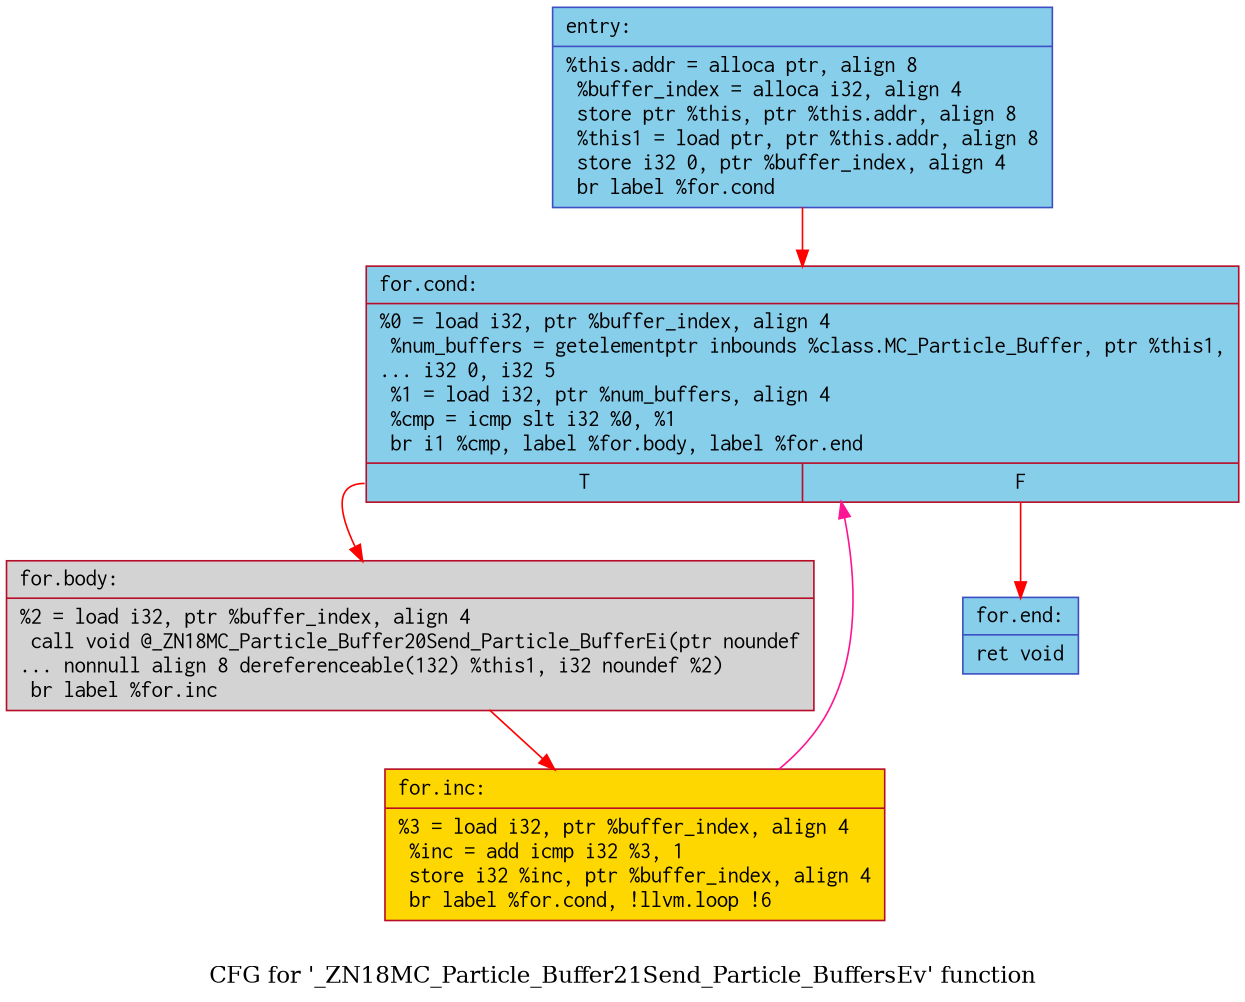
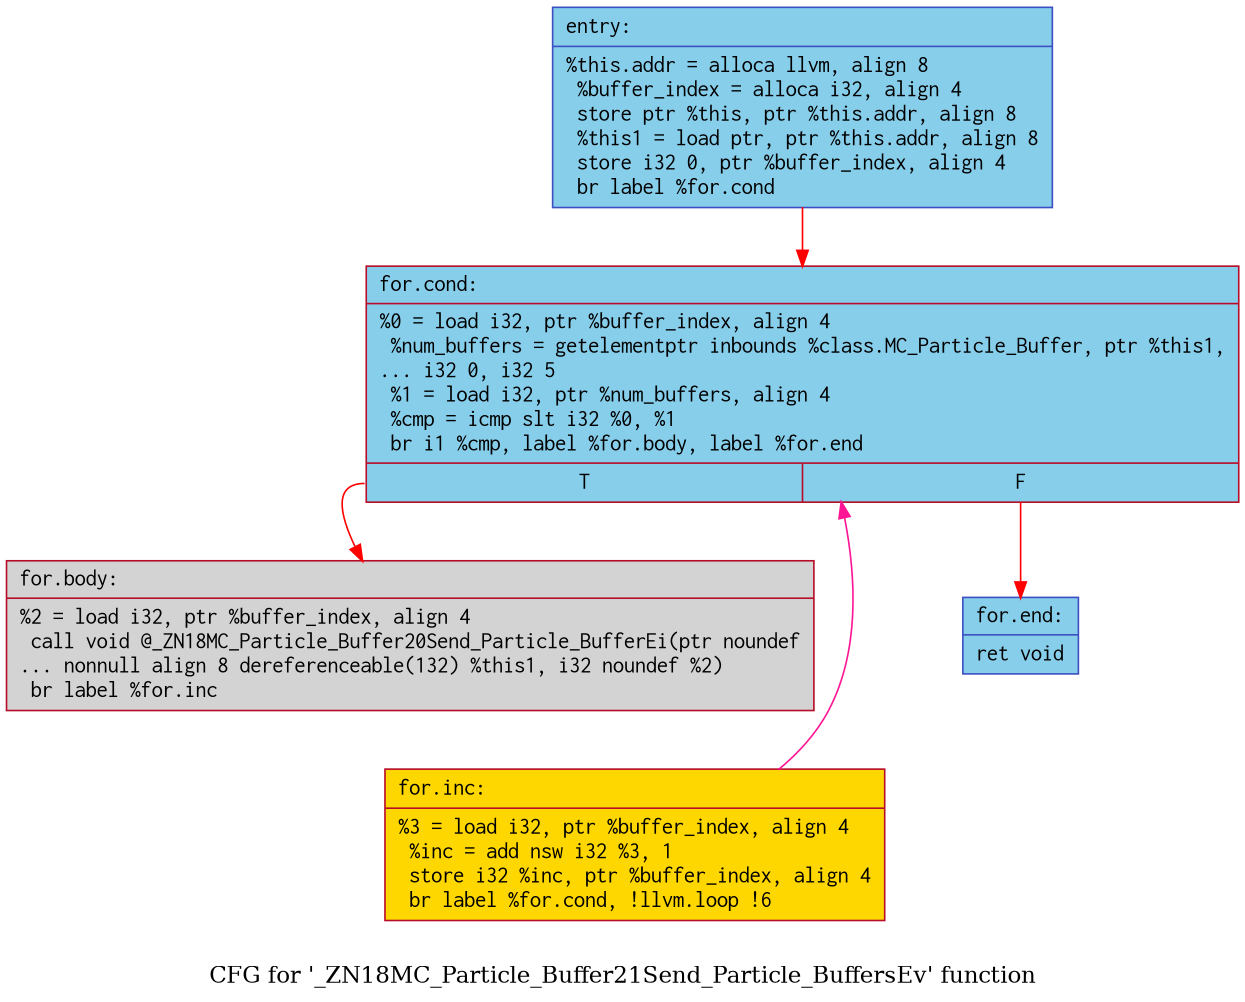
(742, 65) -> (747, 65)
(516, 734) -> none
(541, 851) -> (536, 851)
